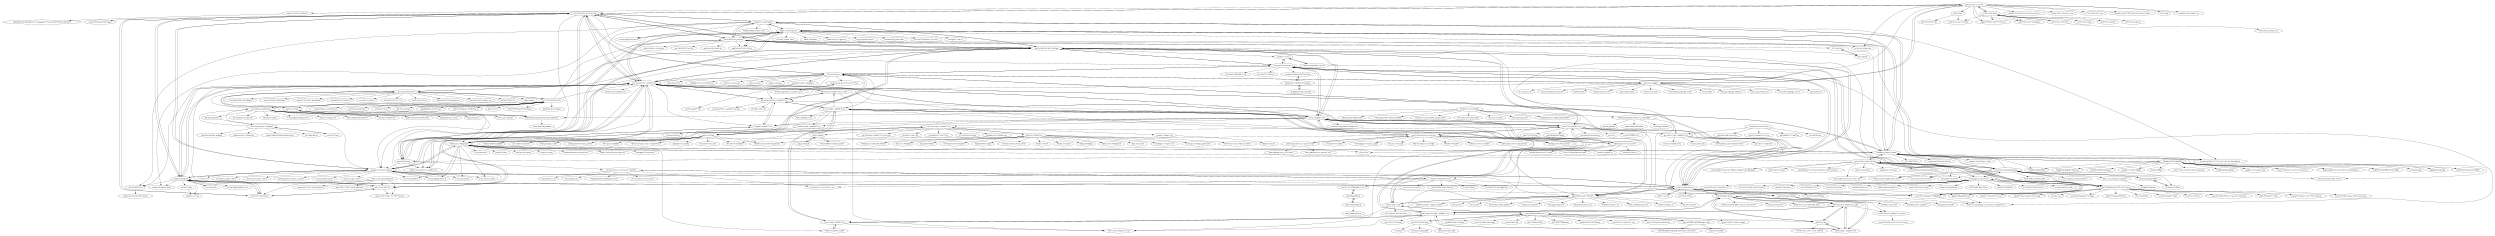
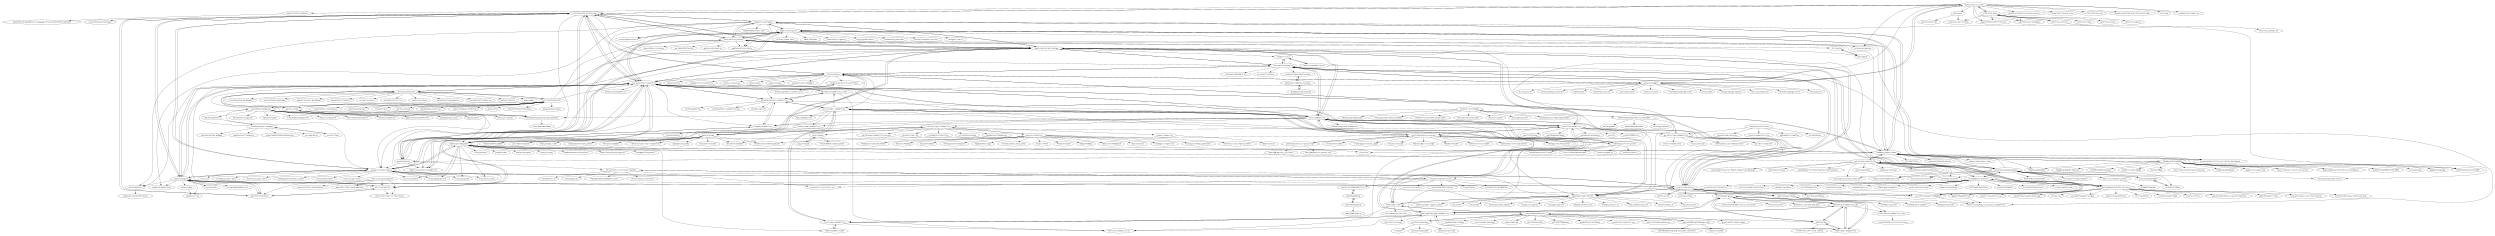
(1508, 26) -> (1674, 27)
(746, 95) -> (731, 104)
